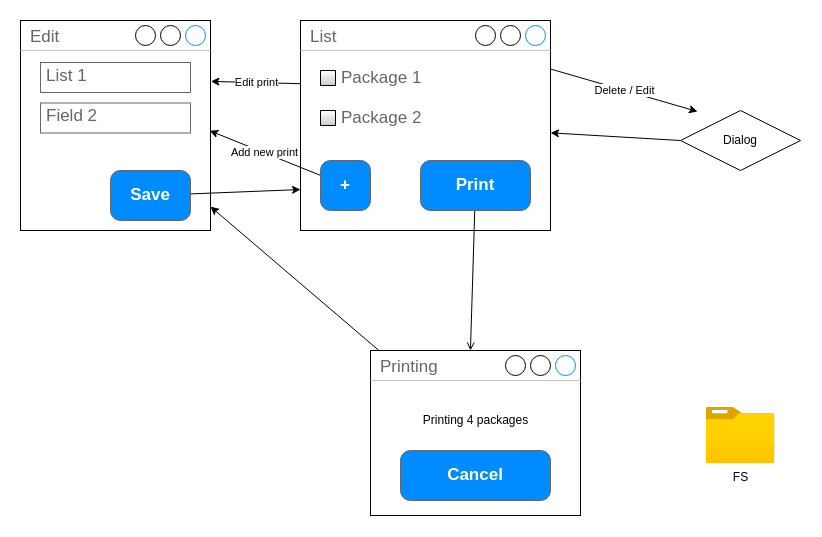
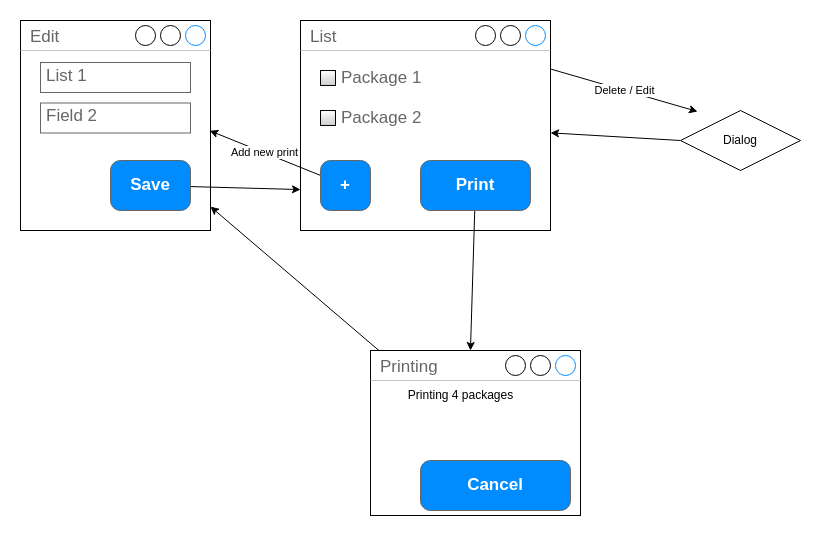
(260, 83) -> none
(151, 196) -> (151, 186)
(471, 343) -> (471, 342)
(476, 421) -> (461, 396)
(741, 436) -> none
(476, 476) -> (496, 486)
